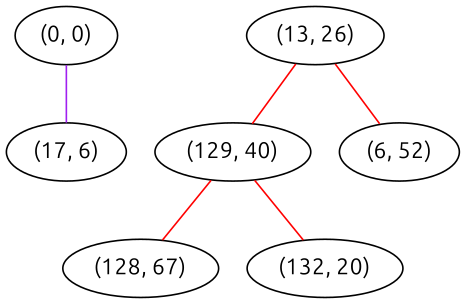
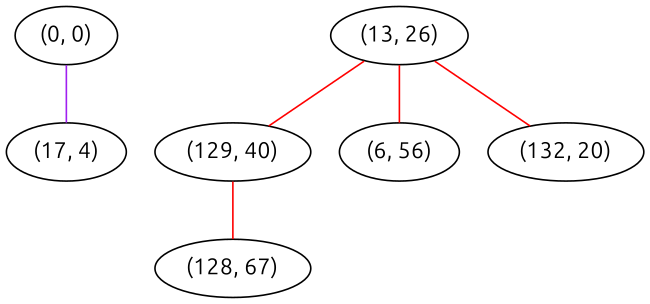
(66, 152) -> (66, 152)
(399, 152) -> (399, 152)
(279, 210) -> (482, 94)
